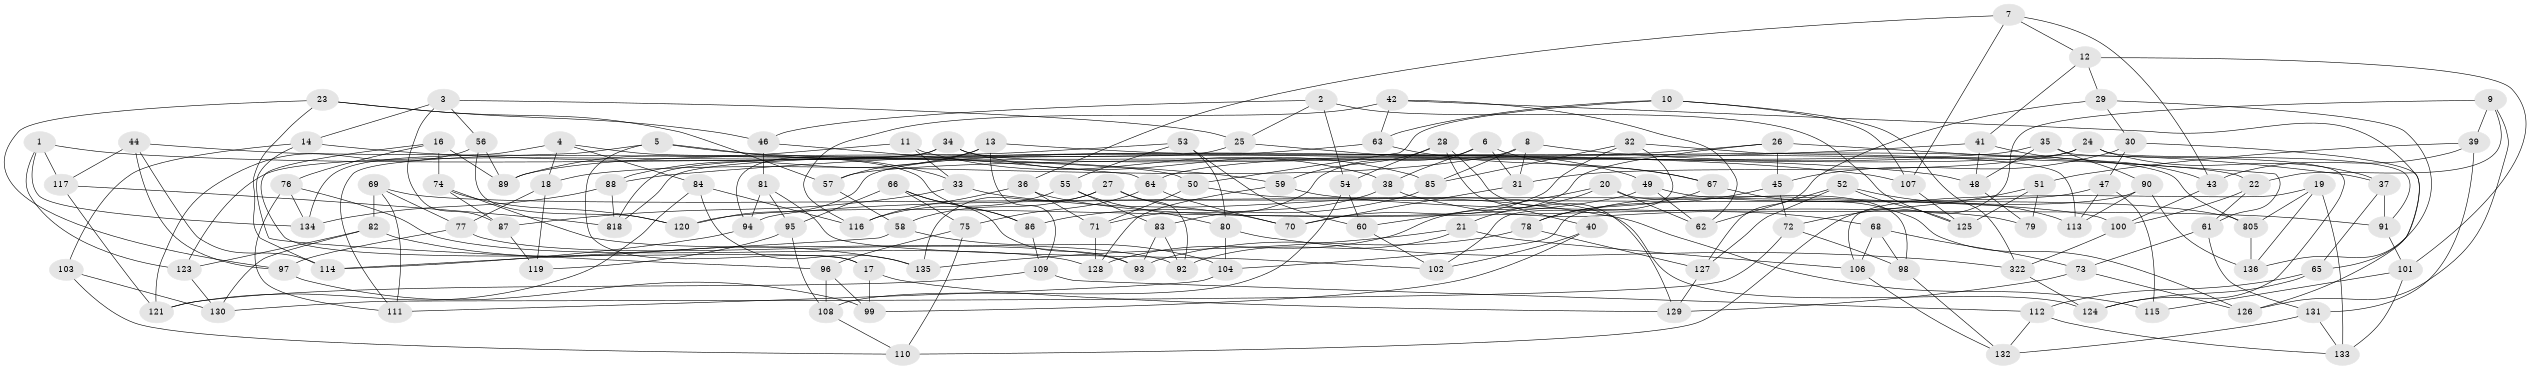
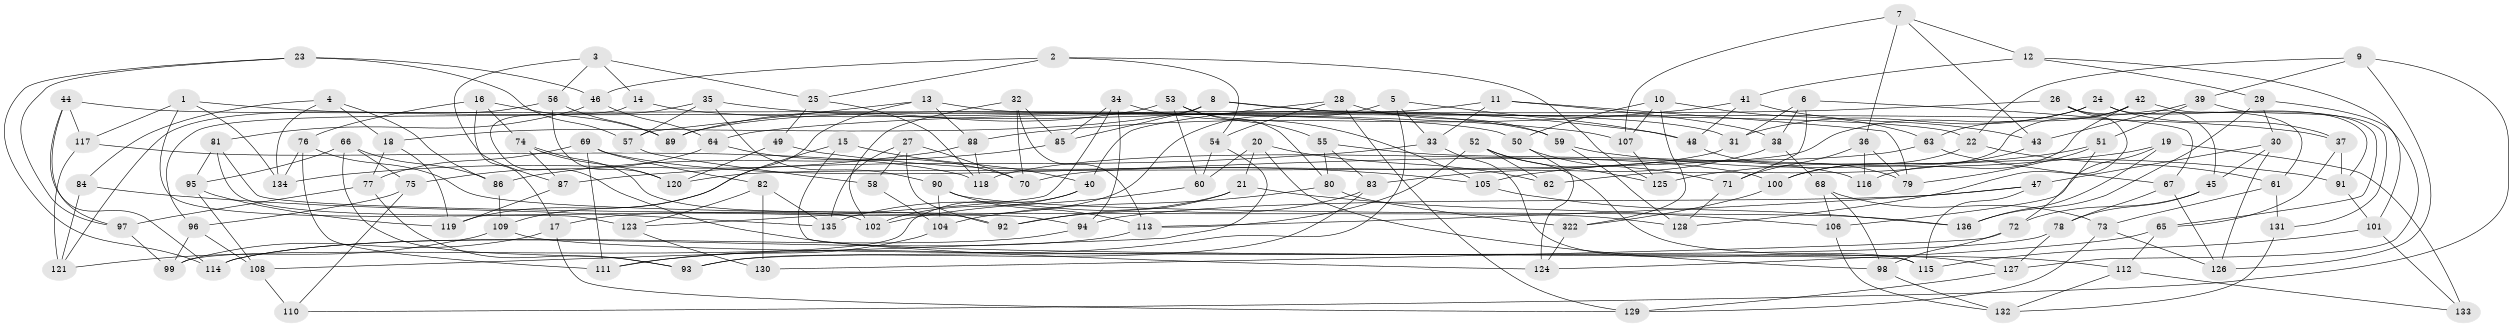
none -> (1818, 125)
none -> (843, 142)
(748, 198) -> none
(1675, 206) -> none
(615, 227) -> (981, 185)
(2251, 227) -> (1483, 185)
(617, 253) -> (677, 242)
(66, 270) -> none
(2328, 334) -> none
